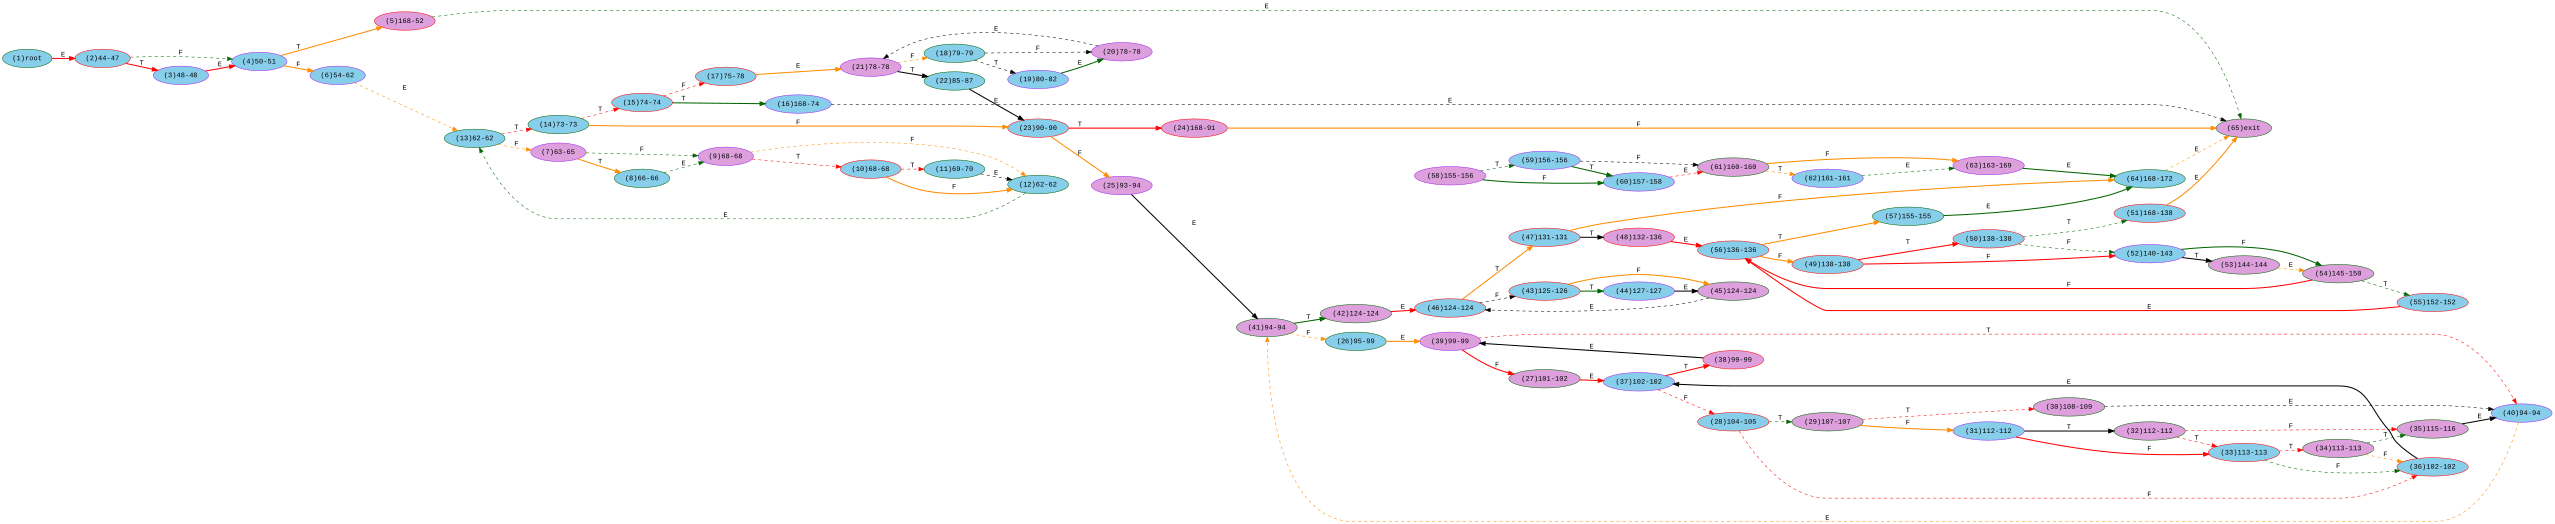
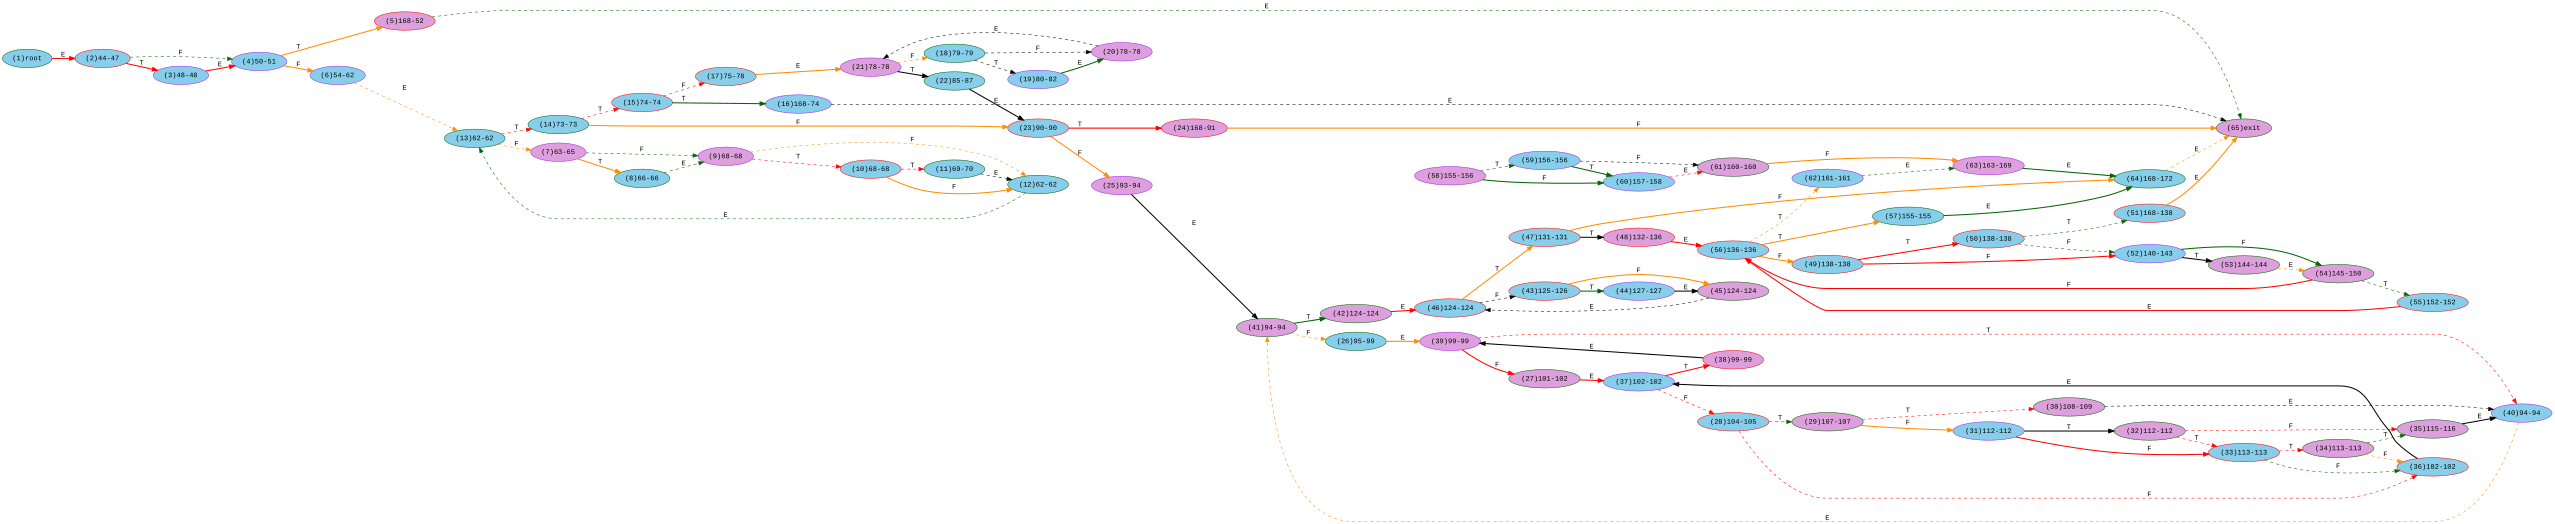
(1778, 172) -> (1785, 219)
